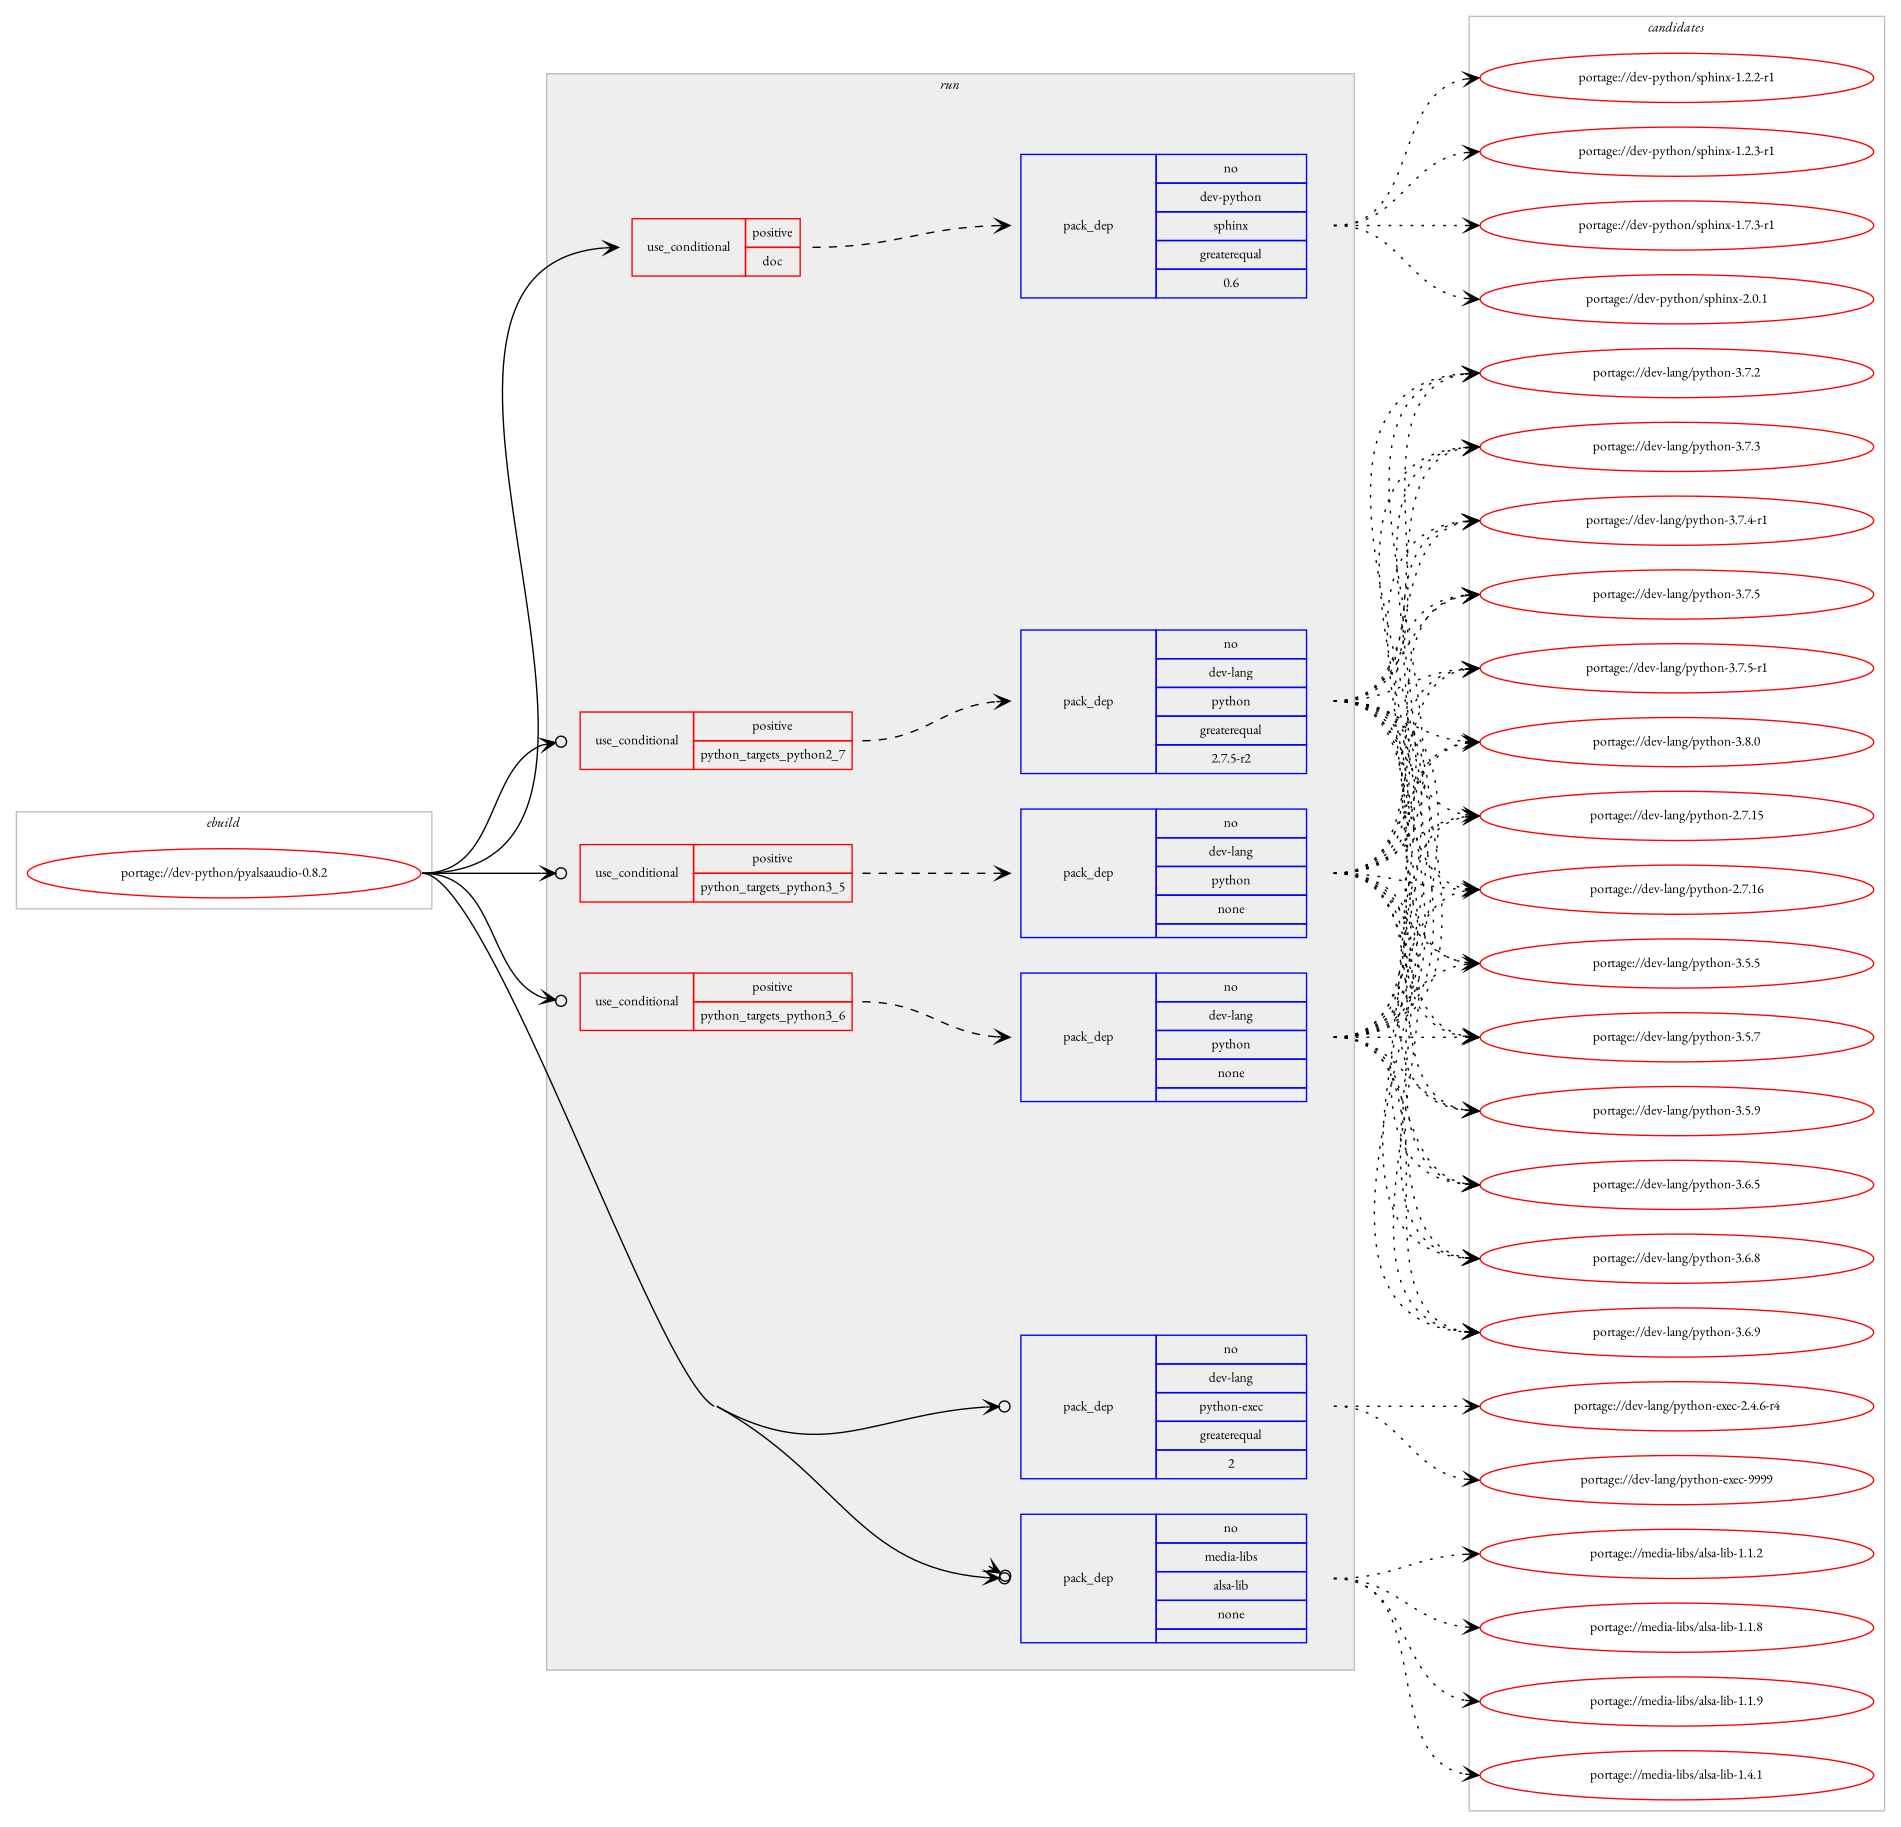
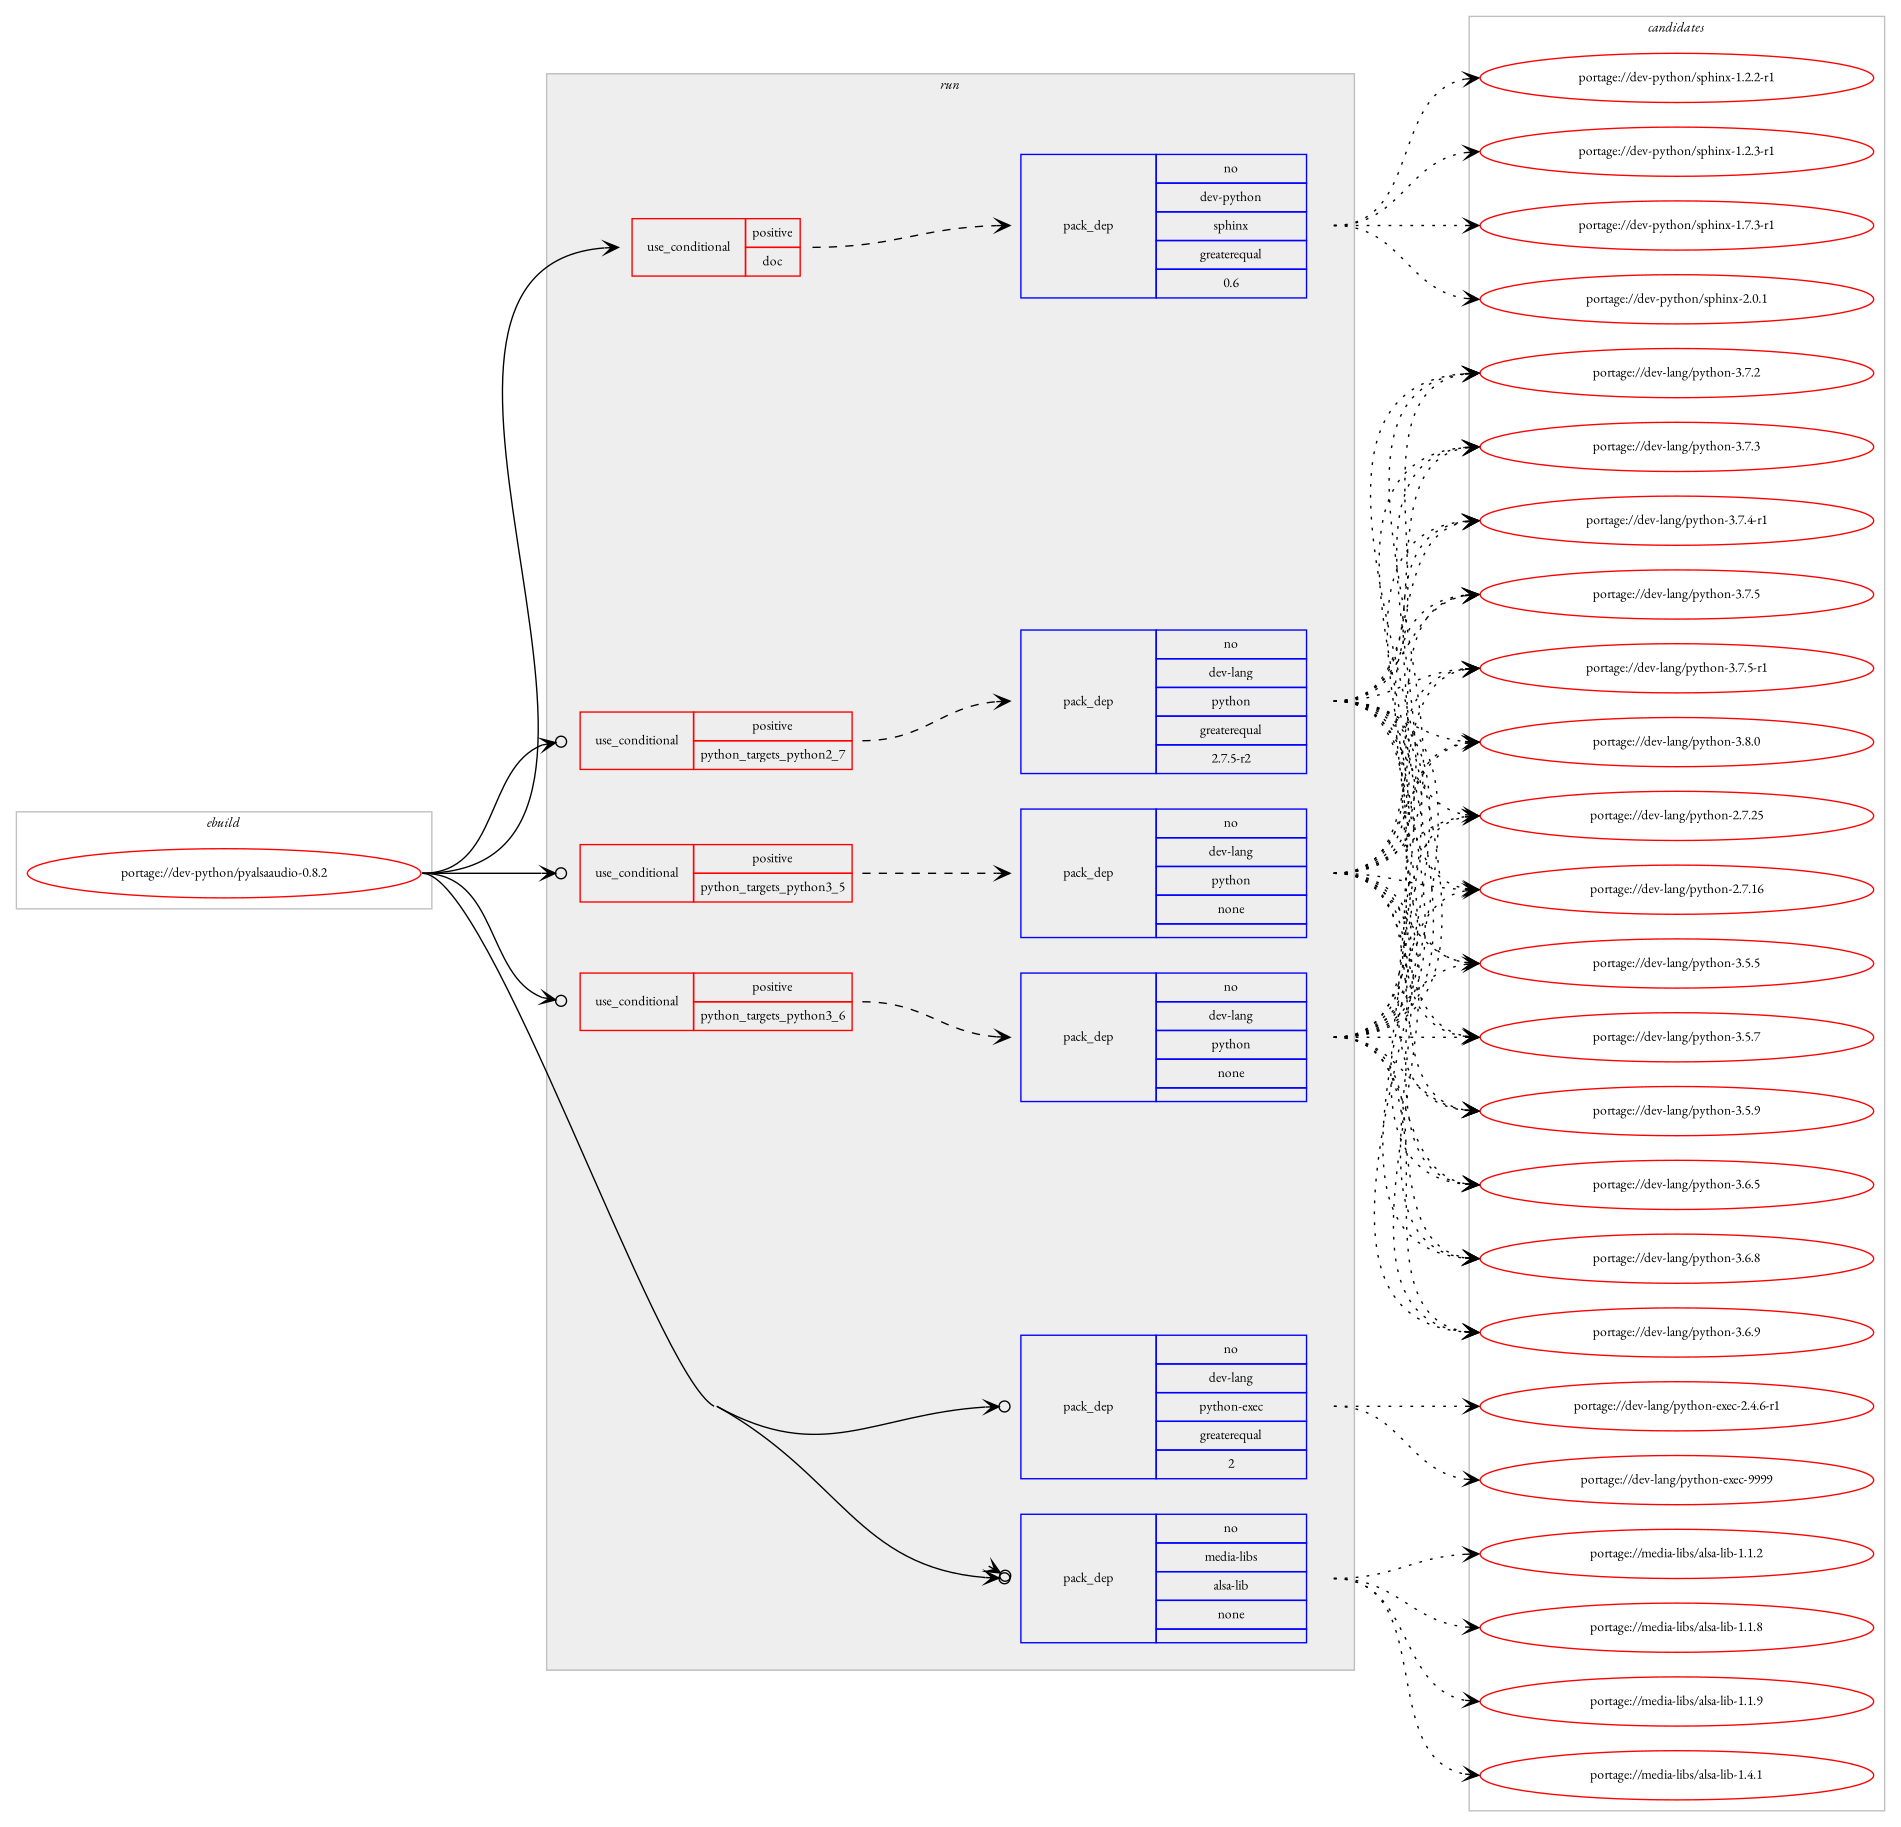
(1677, 816) -> (1677, 816)
(1677, 1406) -> (1677, 1406)
